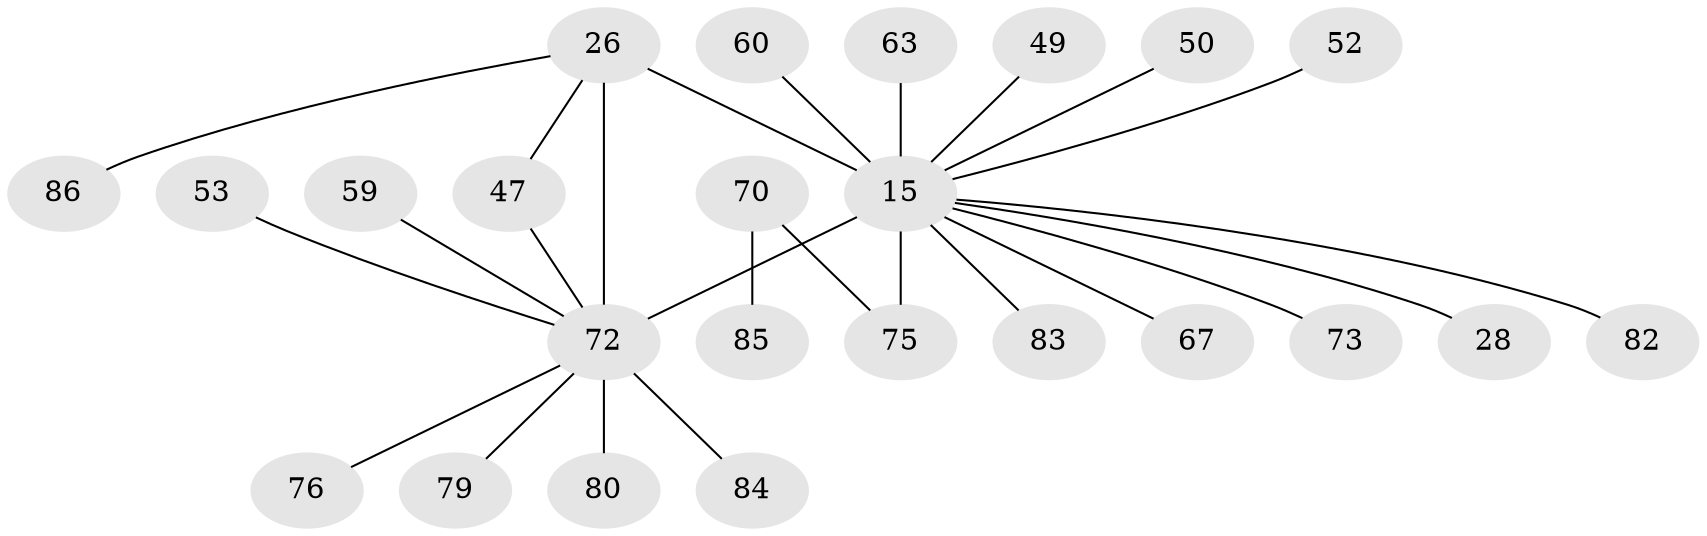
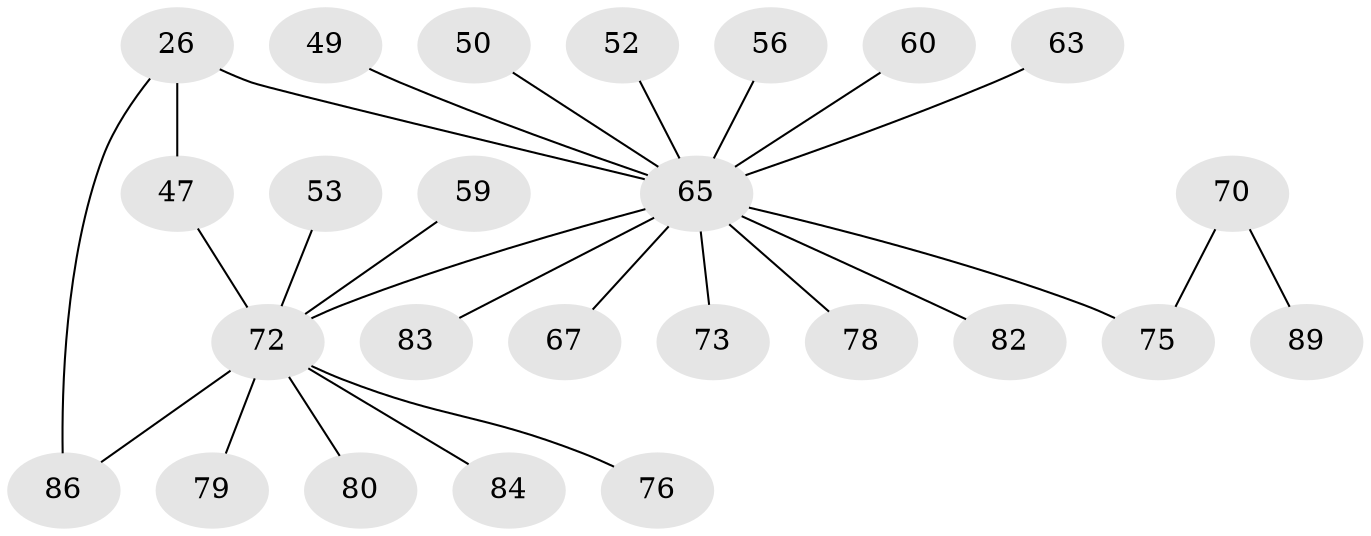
none -> (771, 45)
(604, 194) -> (166, 416)
(901, 194) -> (697, 194)
(752, 342) -> (1307, 342)
(1494, 342) -> (862, 342)
